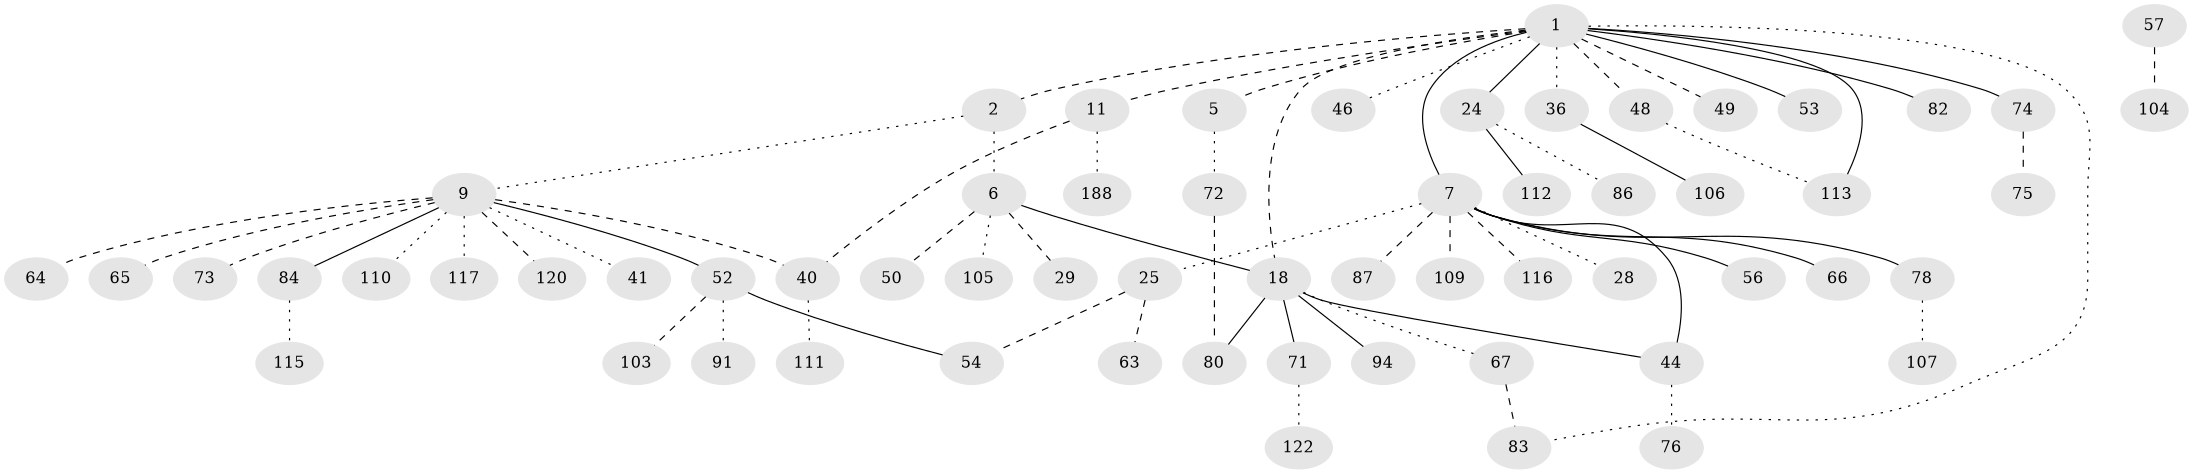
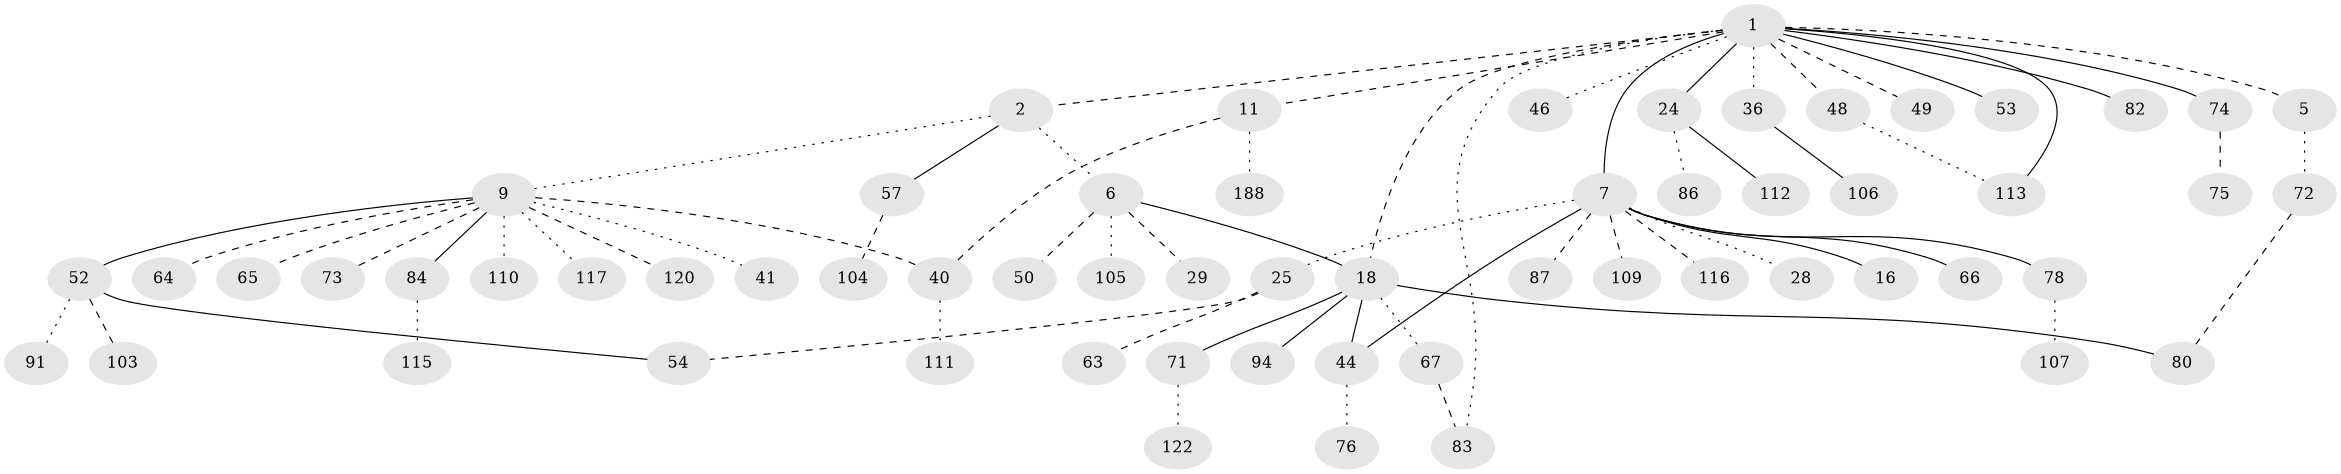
none -> (956, 152)
(1754, 279) -> (1886, 279)
